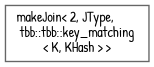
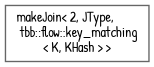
(77, 33) -> (77, 33)
